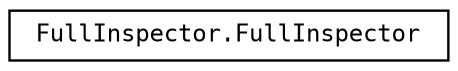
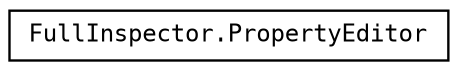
(229, 36) -> (229, 36)
